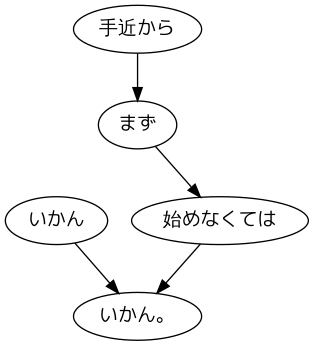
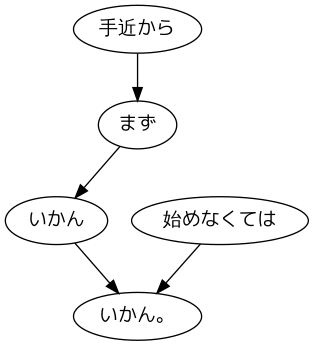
(173, 167) -> (102, 167)
